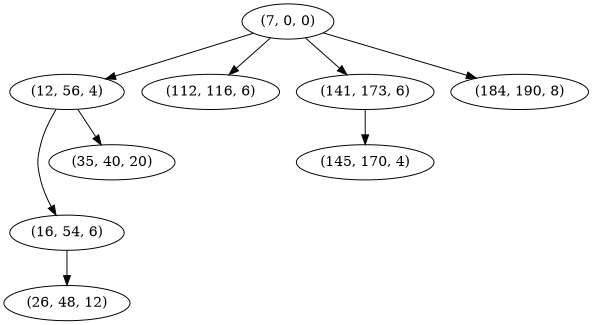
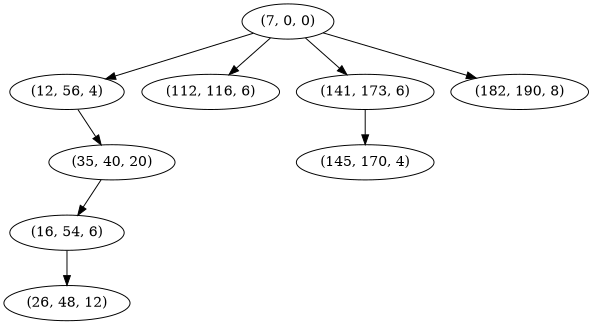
(520, 92) -> (520, 92)
(38, 157) -> (92, 193)
